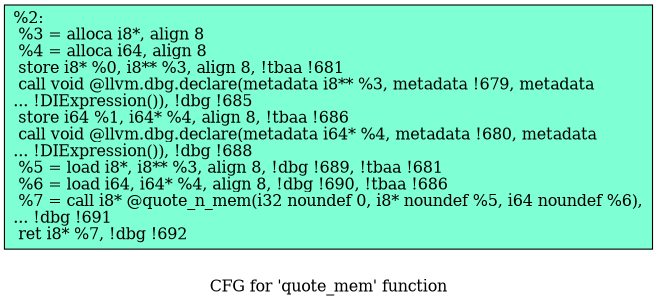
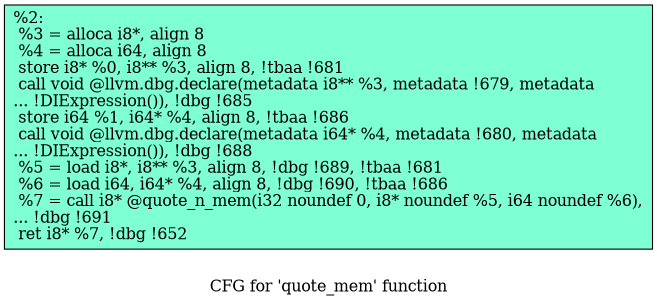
(100, 235) -> (100, 235)
